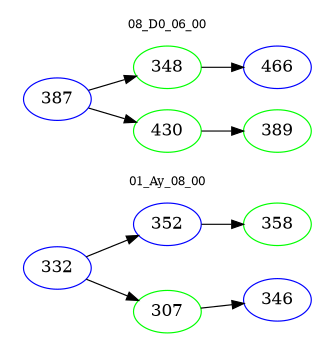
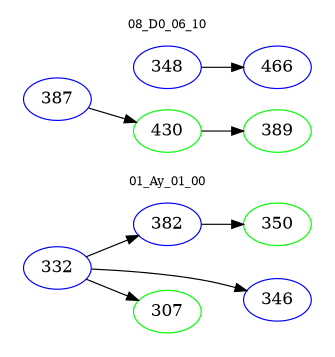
(167, 25) -> (167, 25)
(167, 67) -> (167, 67)
(107, 85) -> none
(167, 182) -> (167, 182)
(167, 224) -> (167, 224)
(277, 224) -> (277, 224)
(216, 306) -> (164, 275)
